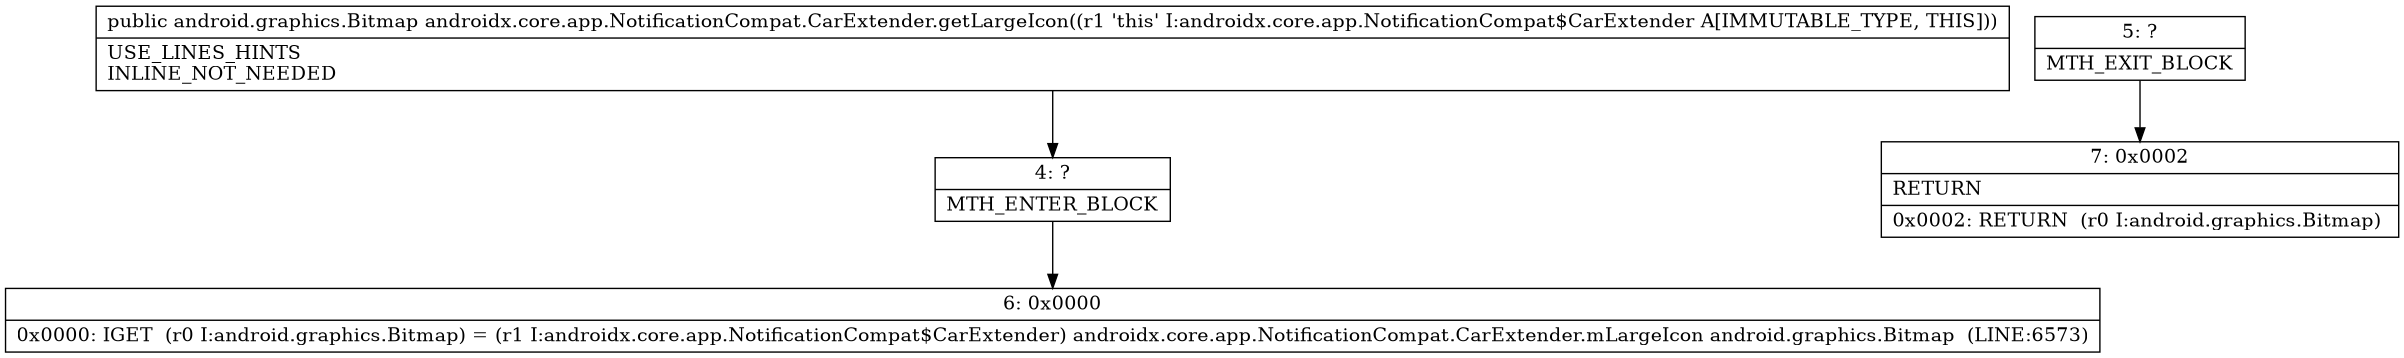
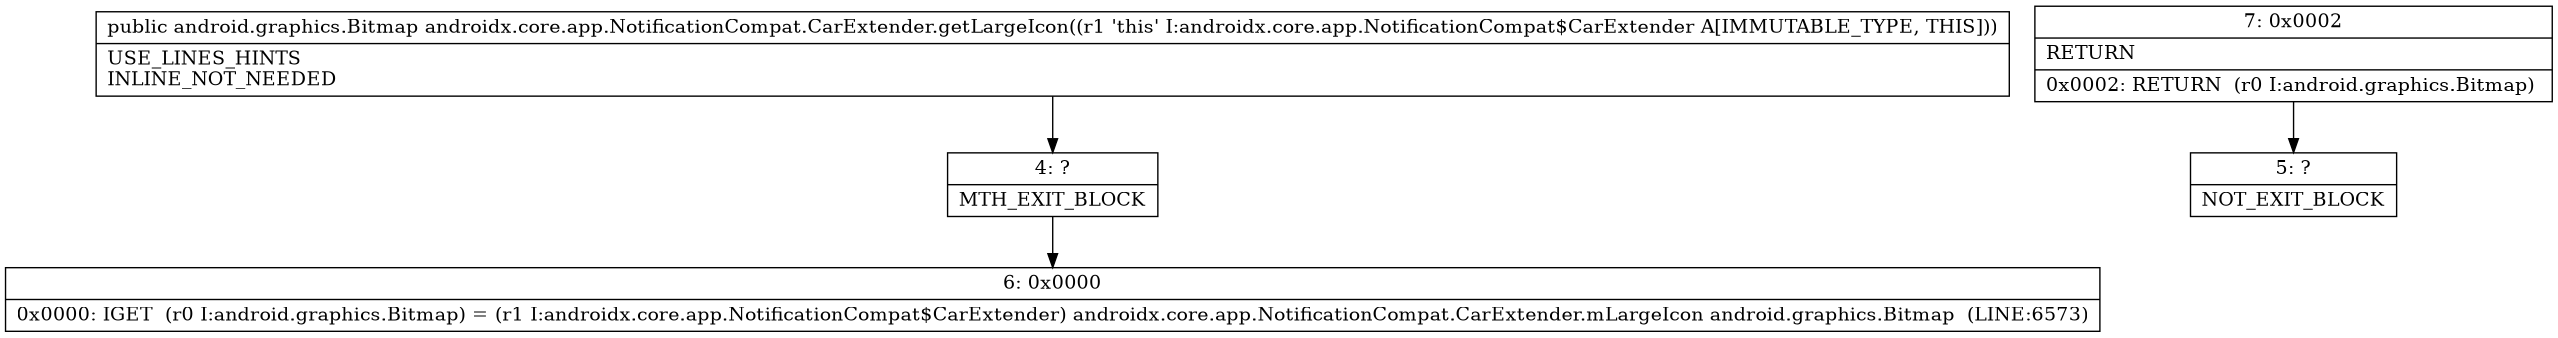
(2140, 64) -> (2294, 200)
(2140, 104) -> (2294, 120)
(1053, 205) -> (1053, 200)
